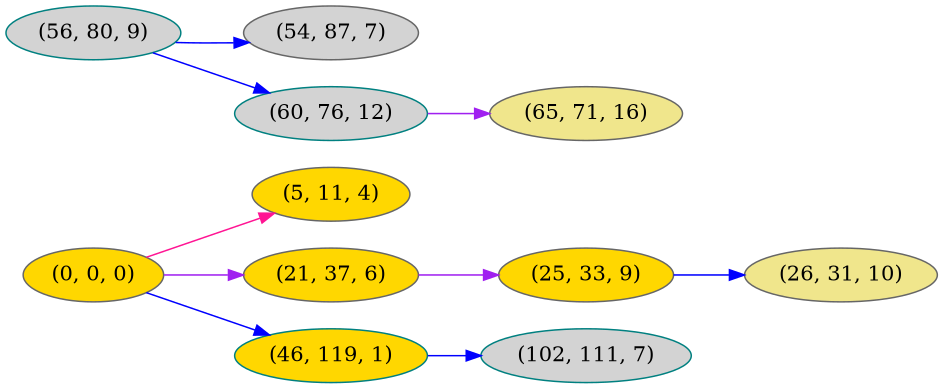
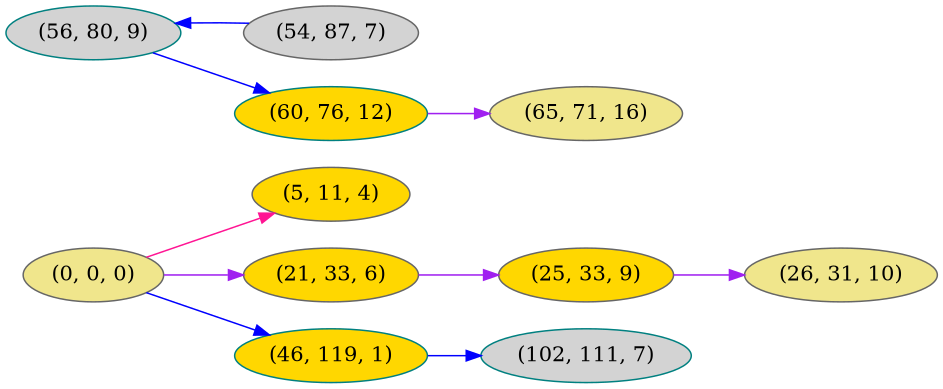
(205, 43) -> (220, 23)
(331, 114) -> (331, 114)
(93, 275) -> (93, 275)
(331, 275) -> (331, 275)
(701, 275) -> (701, 275)
